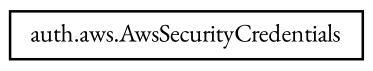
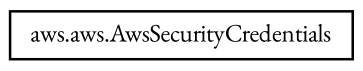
(186, 35) -> (181, 35)
